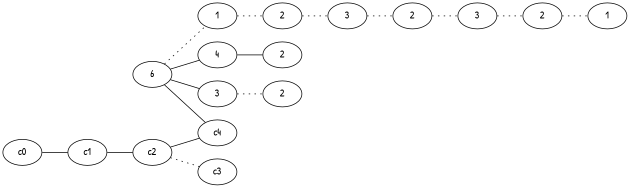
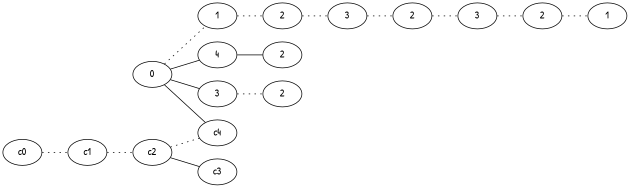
(152, 74) -> (152, 74)
(185, 143) -> (185, 143)
(55, 152) -> (55, 152)
(120, 152) -> (120, 152)
(185, 162) -> (185, 162)
